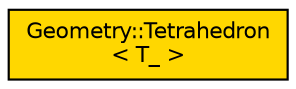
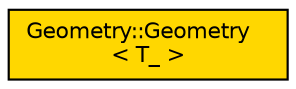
(148, 45) -> (148, 45)
